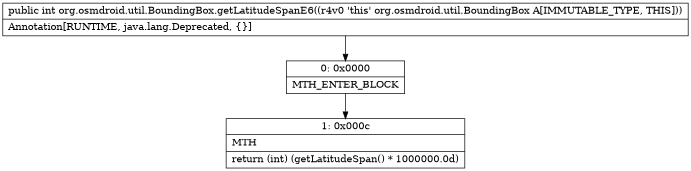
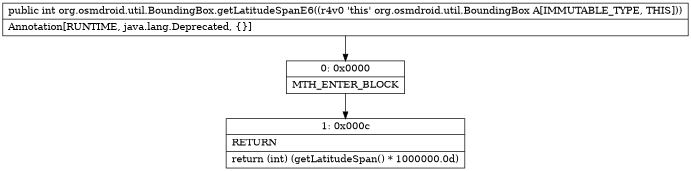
(244, 143) -> (254, 143)
